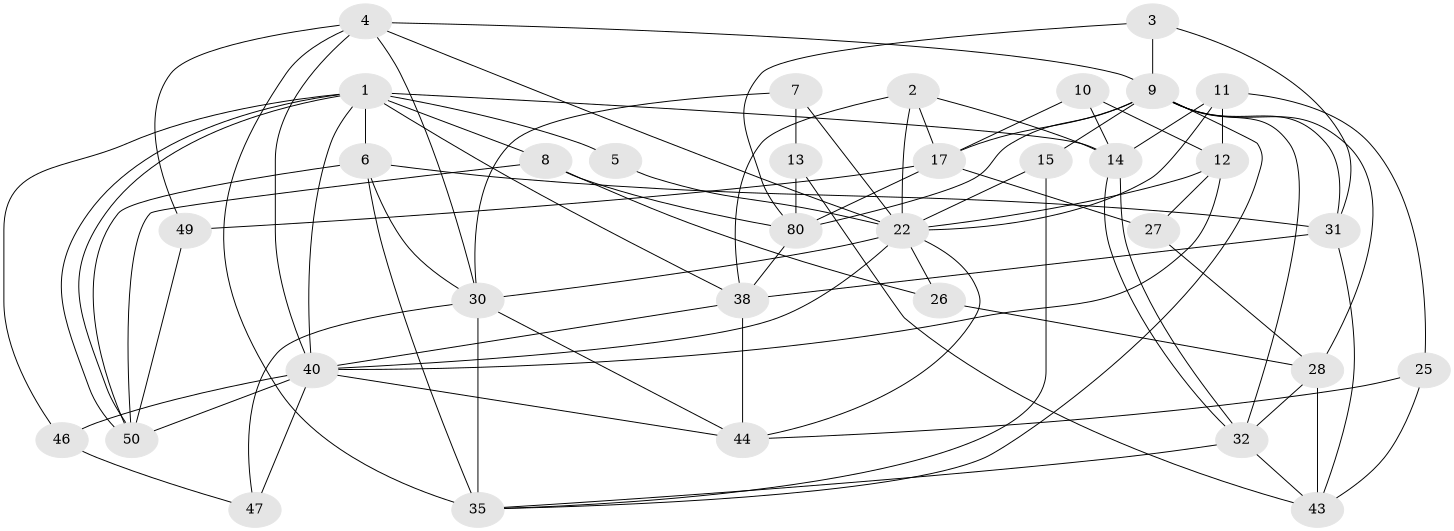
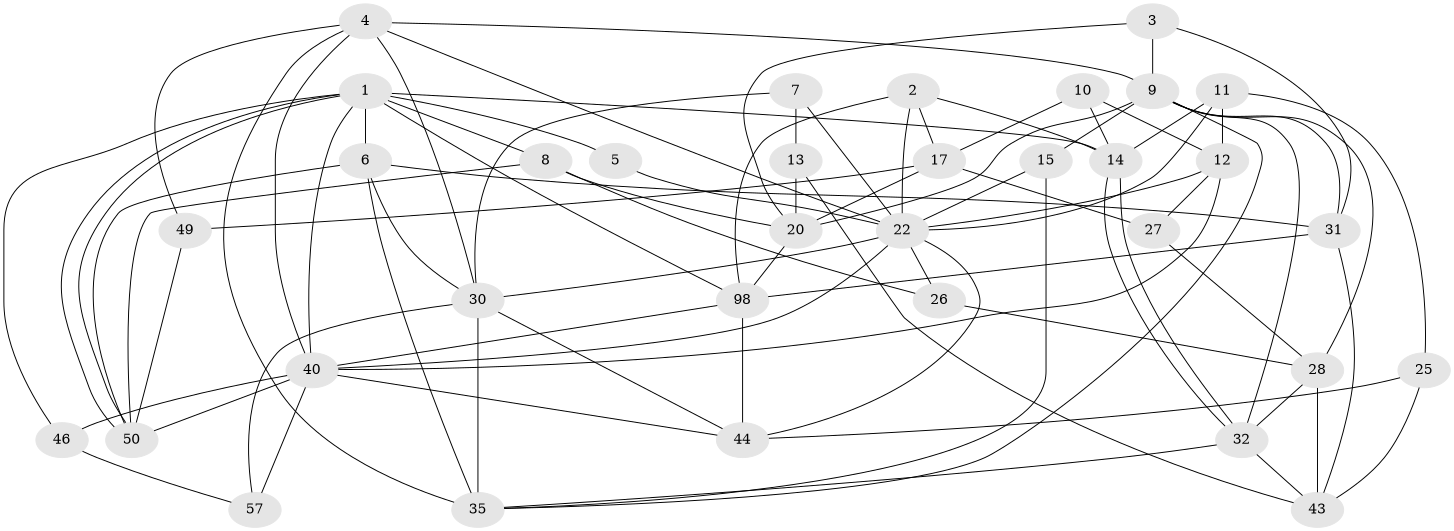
(1047, 127) -> none
(796, 231) -> (796, 231)
(743, 301) -> (743, 301)
(255, 510) -> (255, 510)
